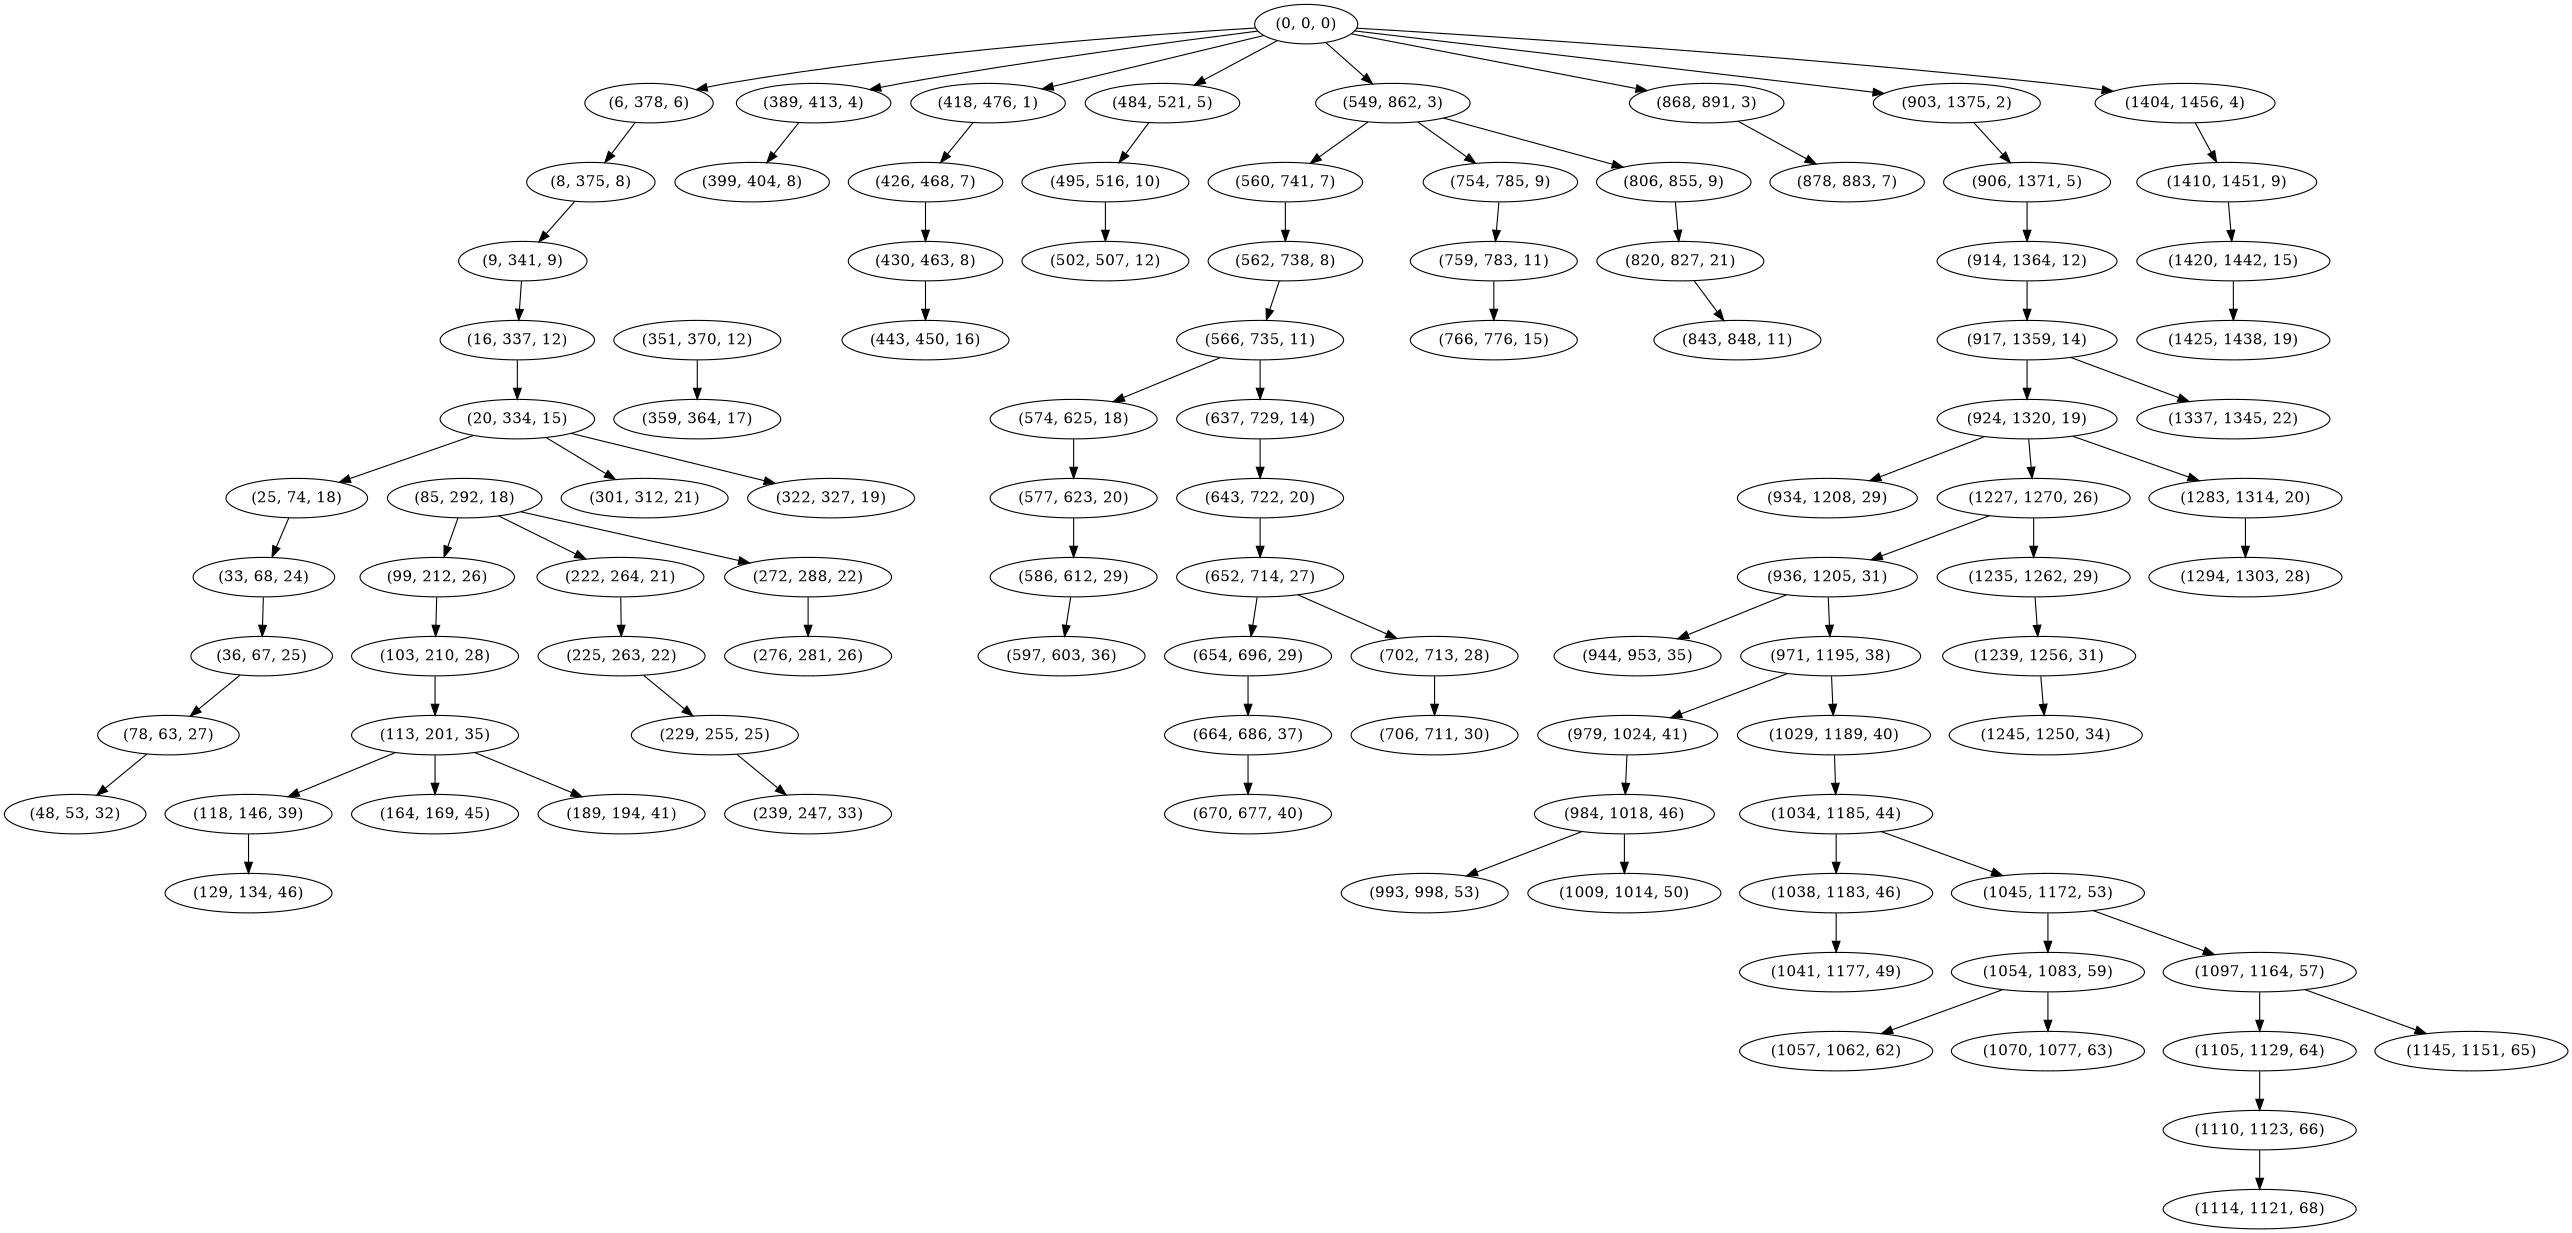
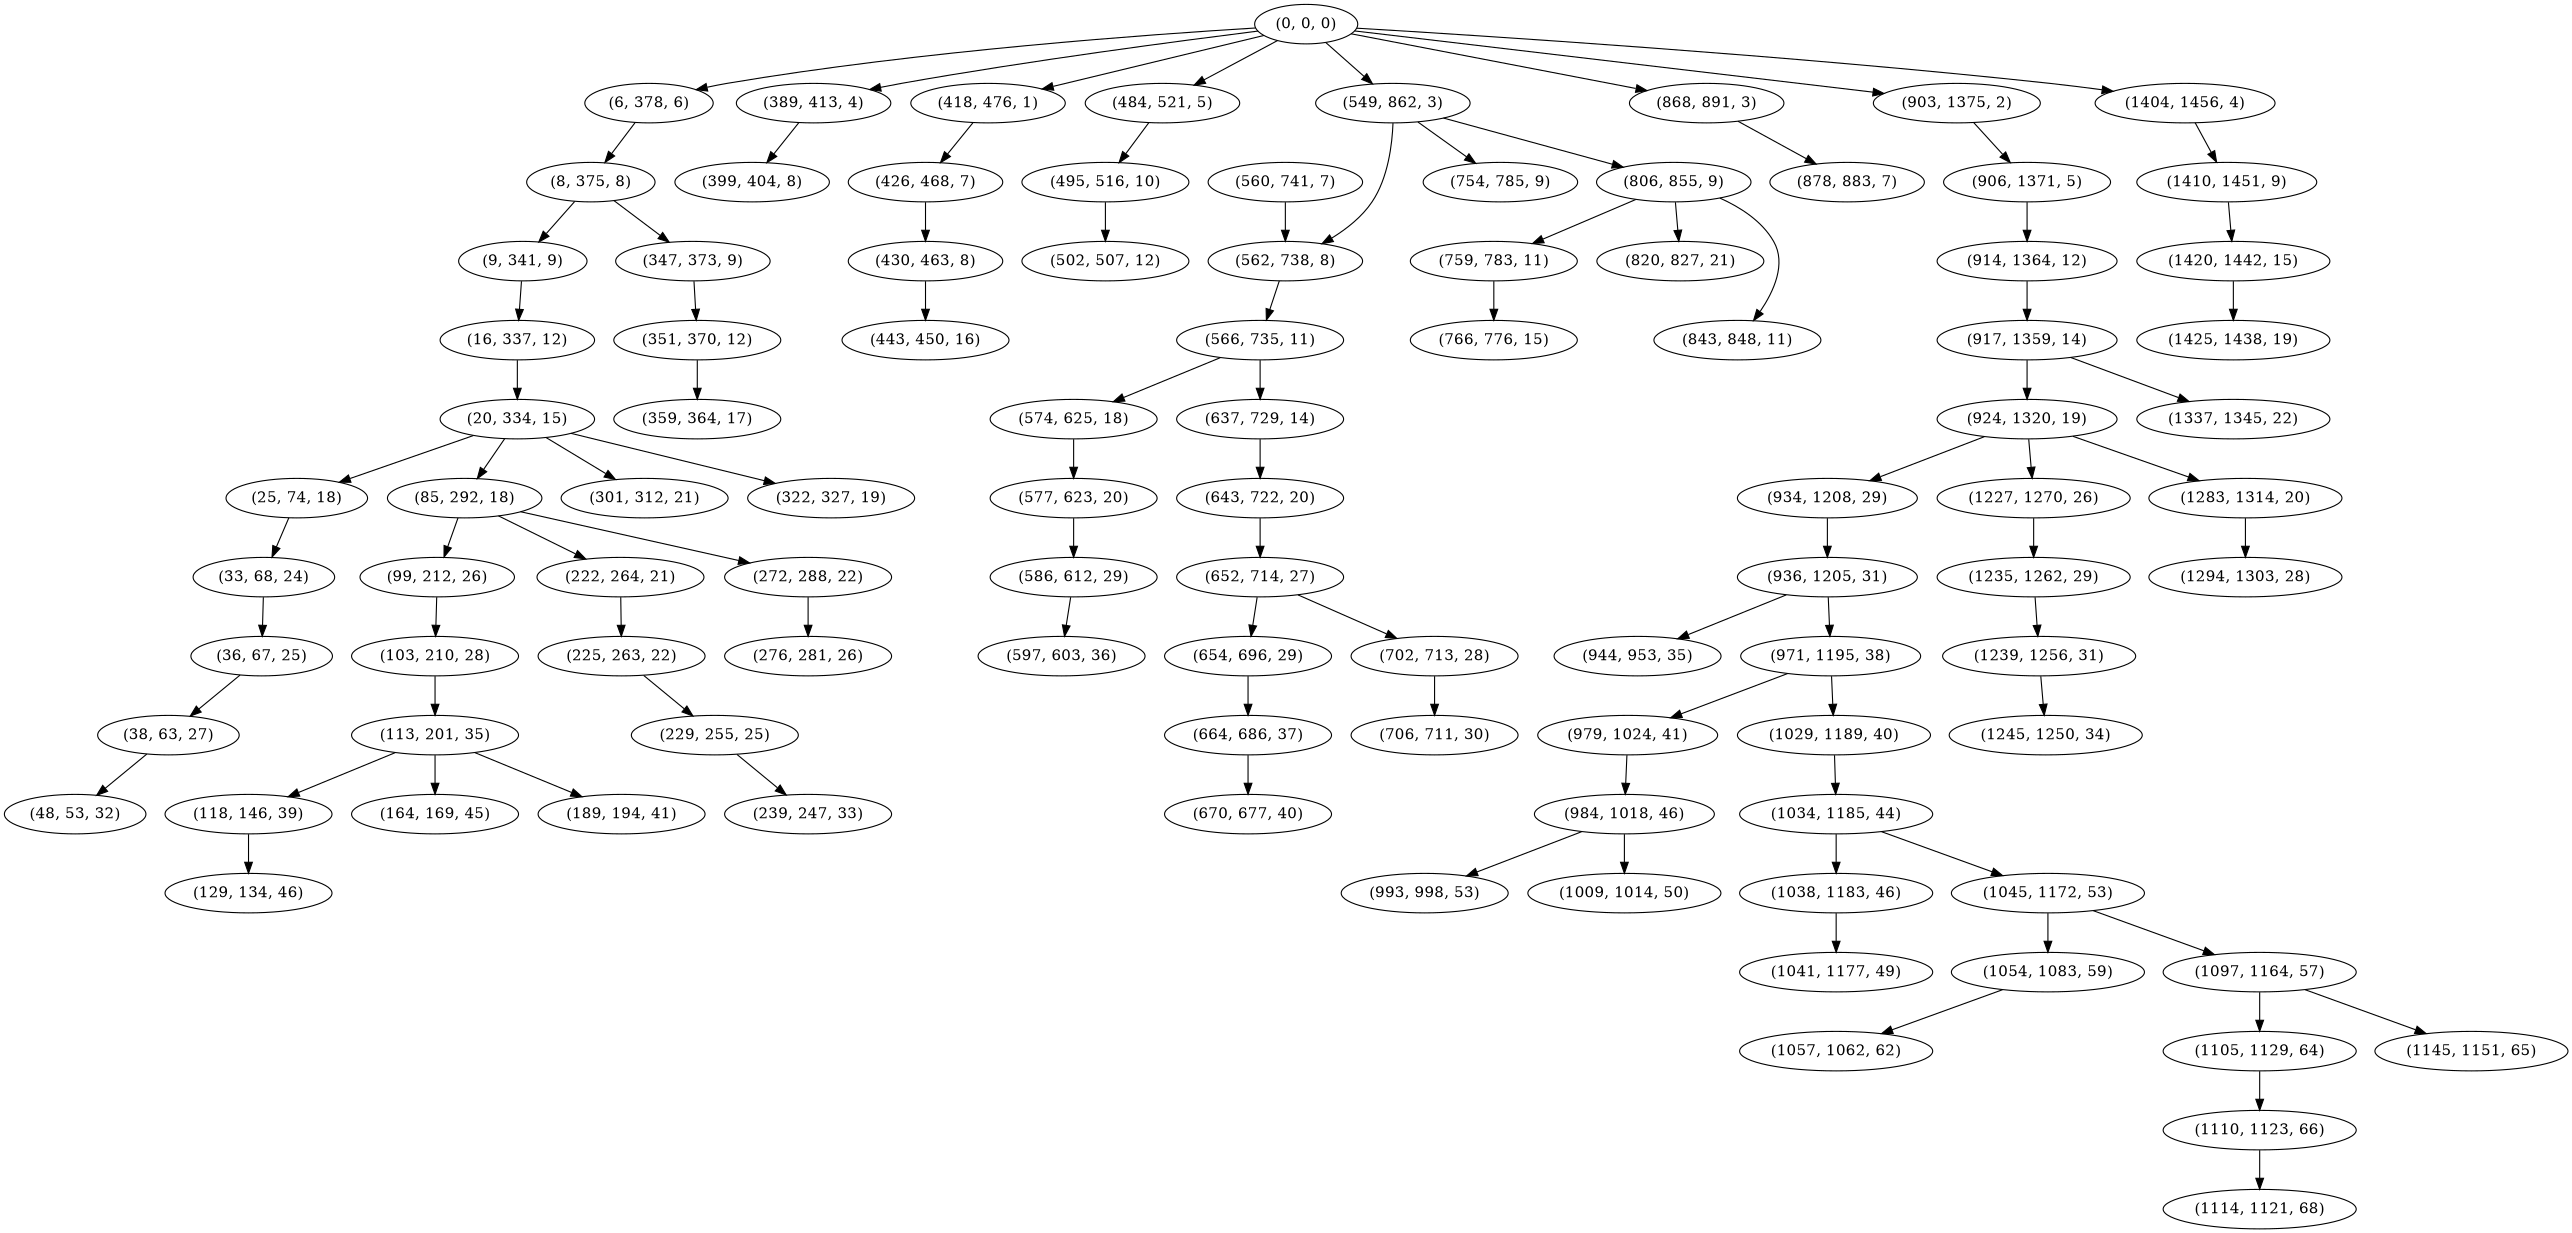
(1344, 139) -> (1379, 190)
(1498, 216) -> (1589, 219)
none -> (693, 261)
(1706, 296) -> (1775, 244)
none -> (494, 454)
(1936, 536) -> (1827, 532)
(168, 735) -> (168, 735)
(2048, 1051) -> none
